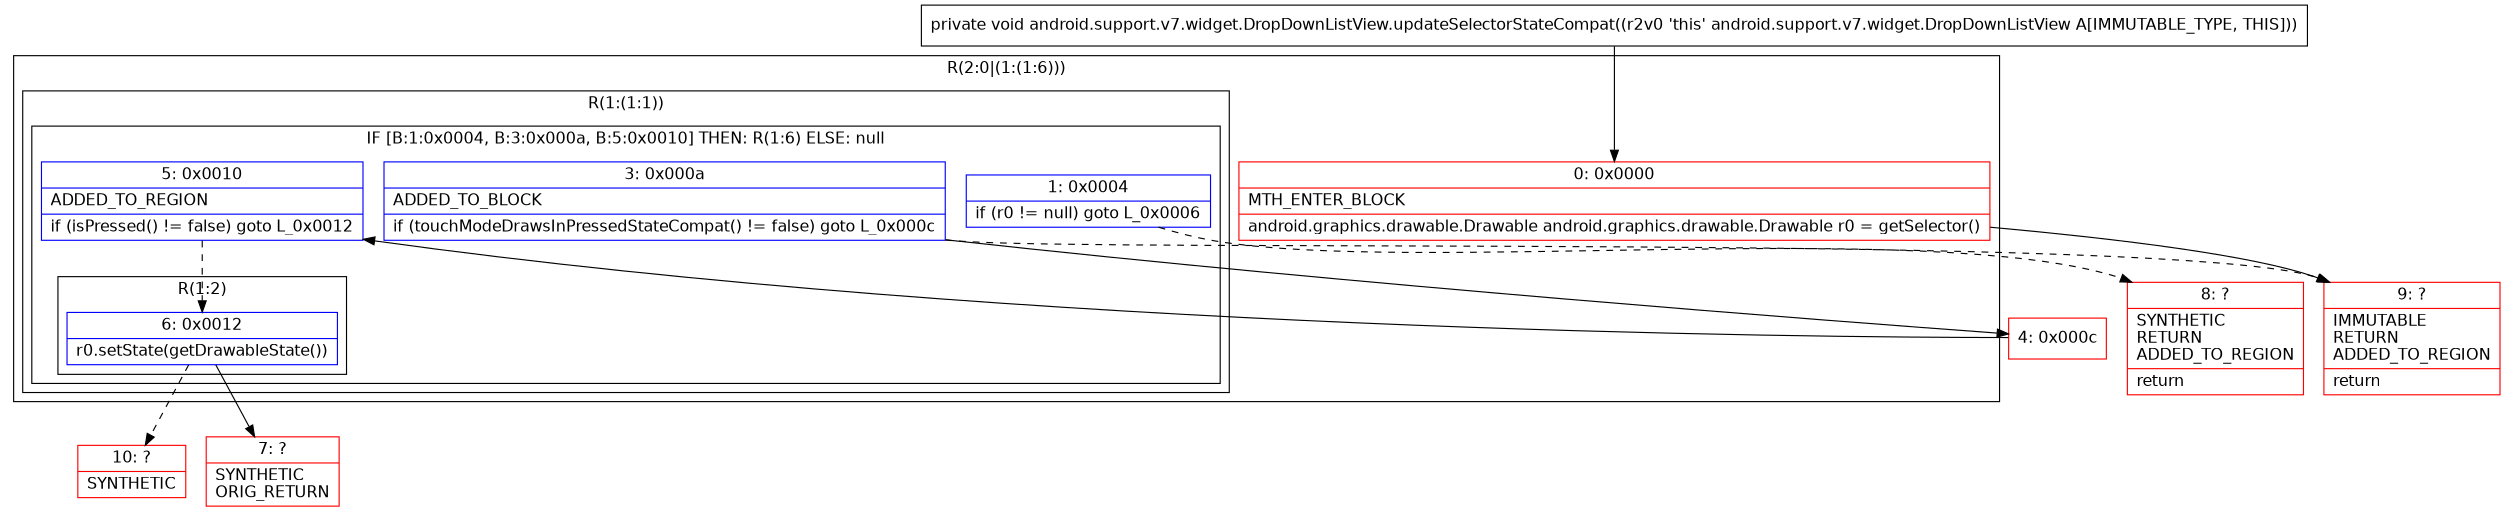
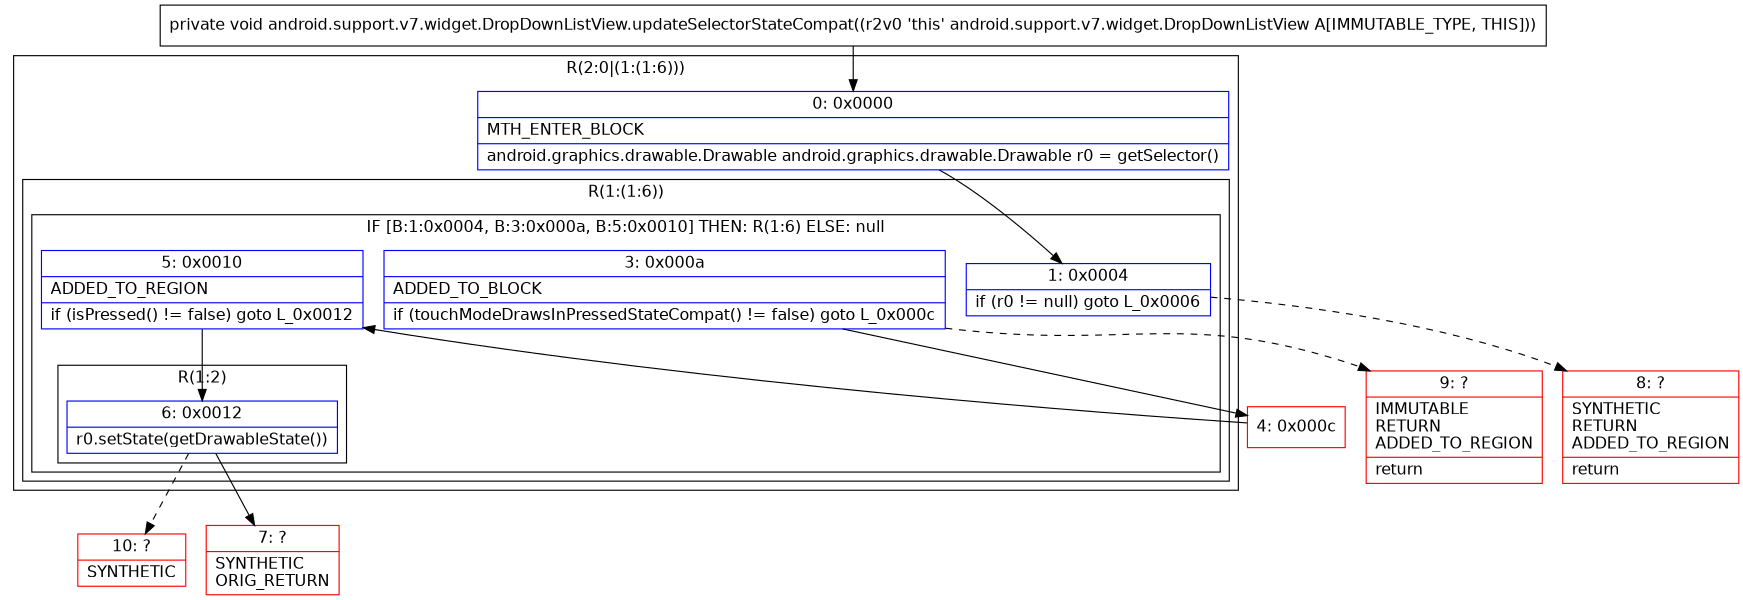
(626, 104) -> (626, 193)
(1614, 201) -> (853, 131)
(2155, 245) -> (996, 208)
(202, 269) -> (202, 358)
